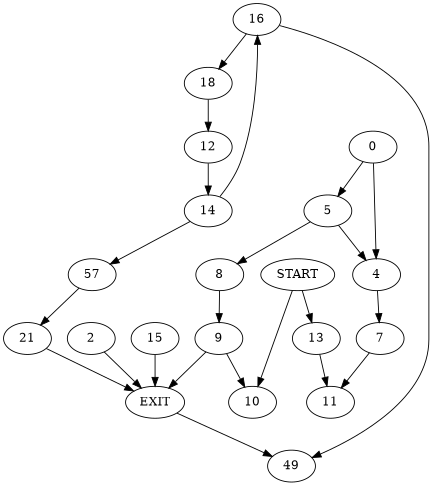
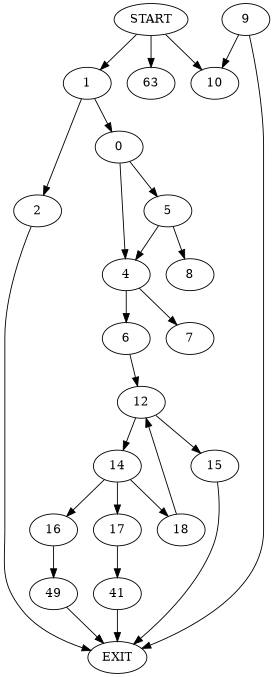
(235, 48) -> (146, 495)
none -> (87, 83)
(92, 275) -> (117, 530)
(219, 302) -> none
(27, 338) -> (117, 594)
none -> (126, 338)
(316, 338) -> (151, 83)
(331, 402) -> none
none -> (175, 431)
(221, 433) -> (82, 622)
